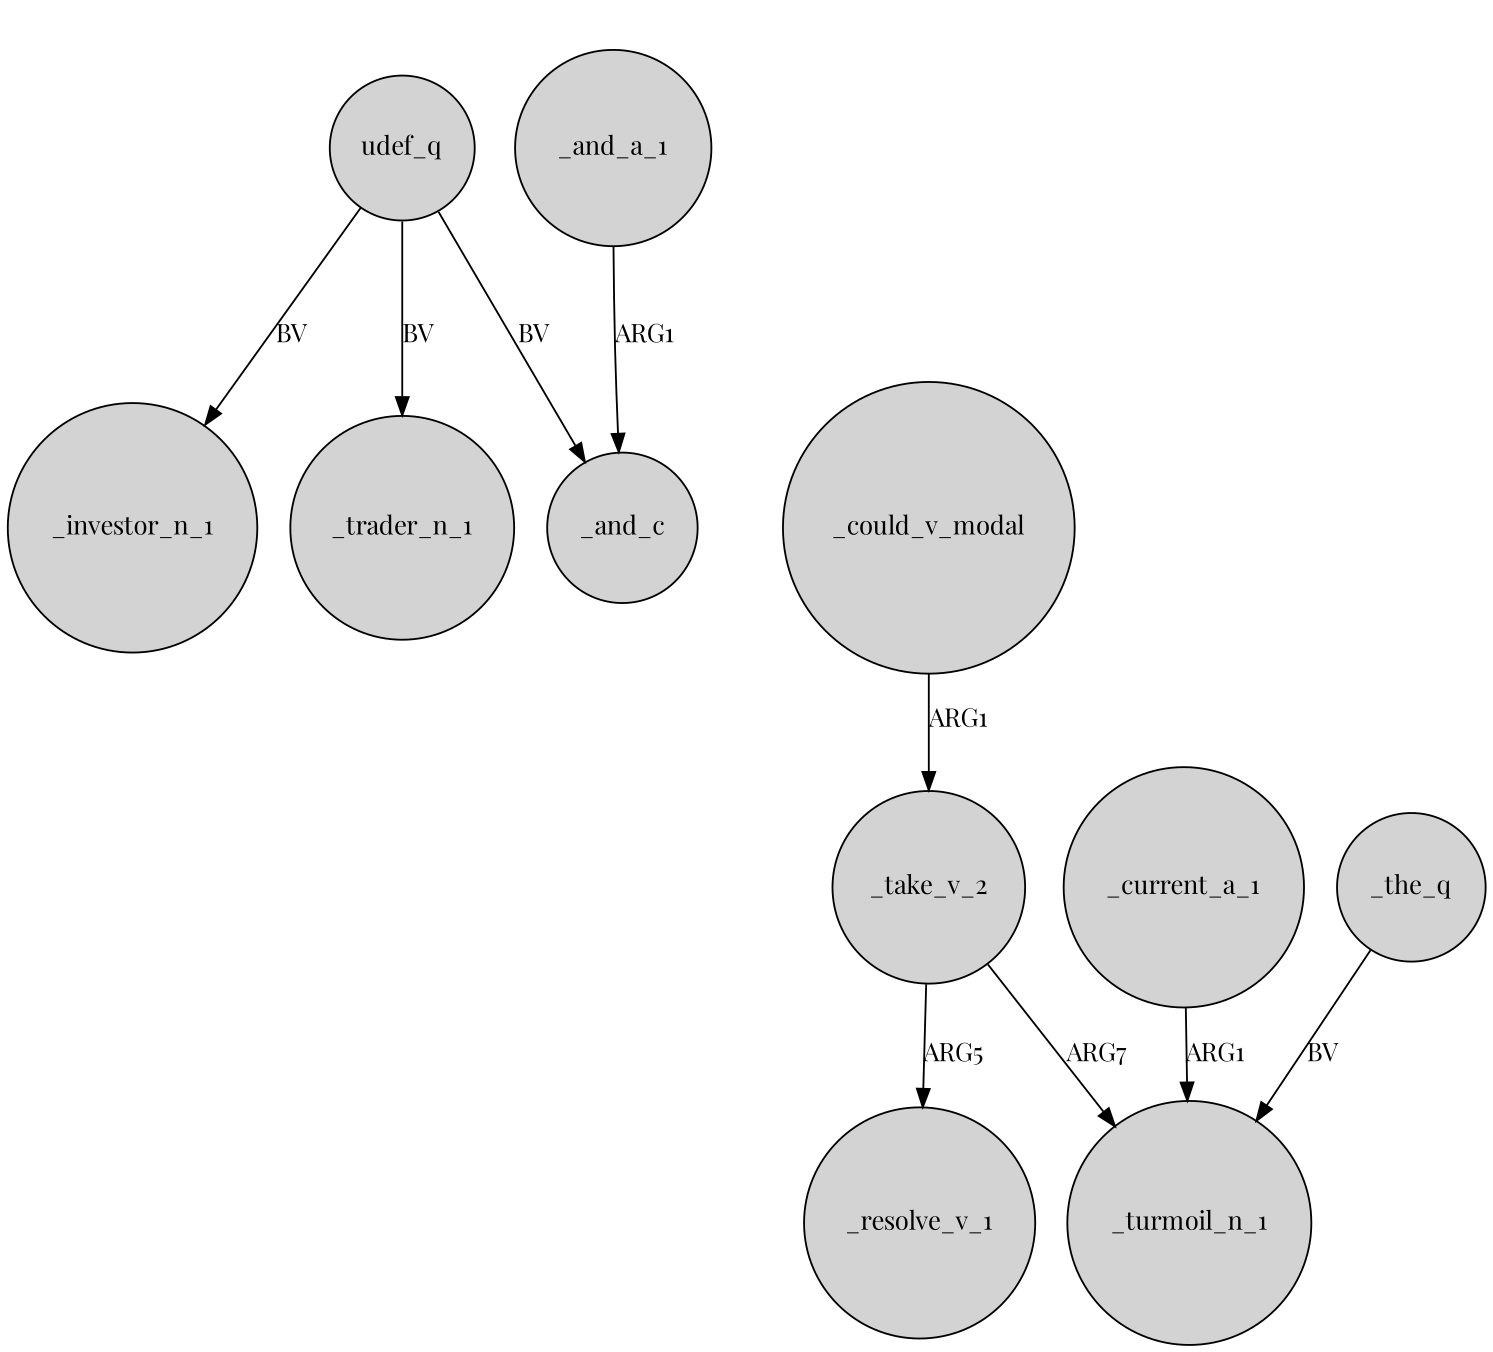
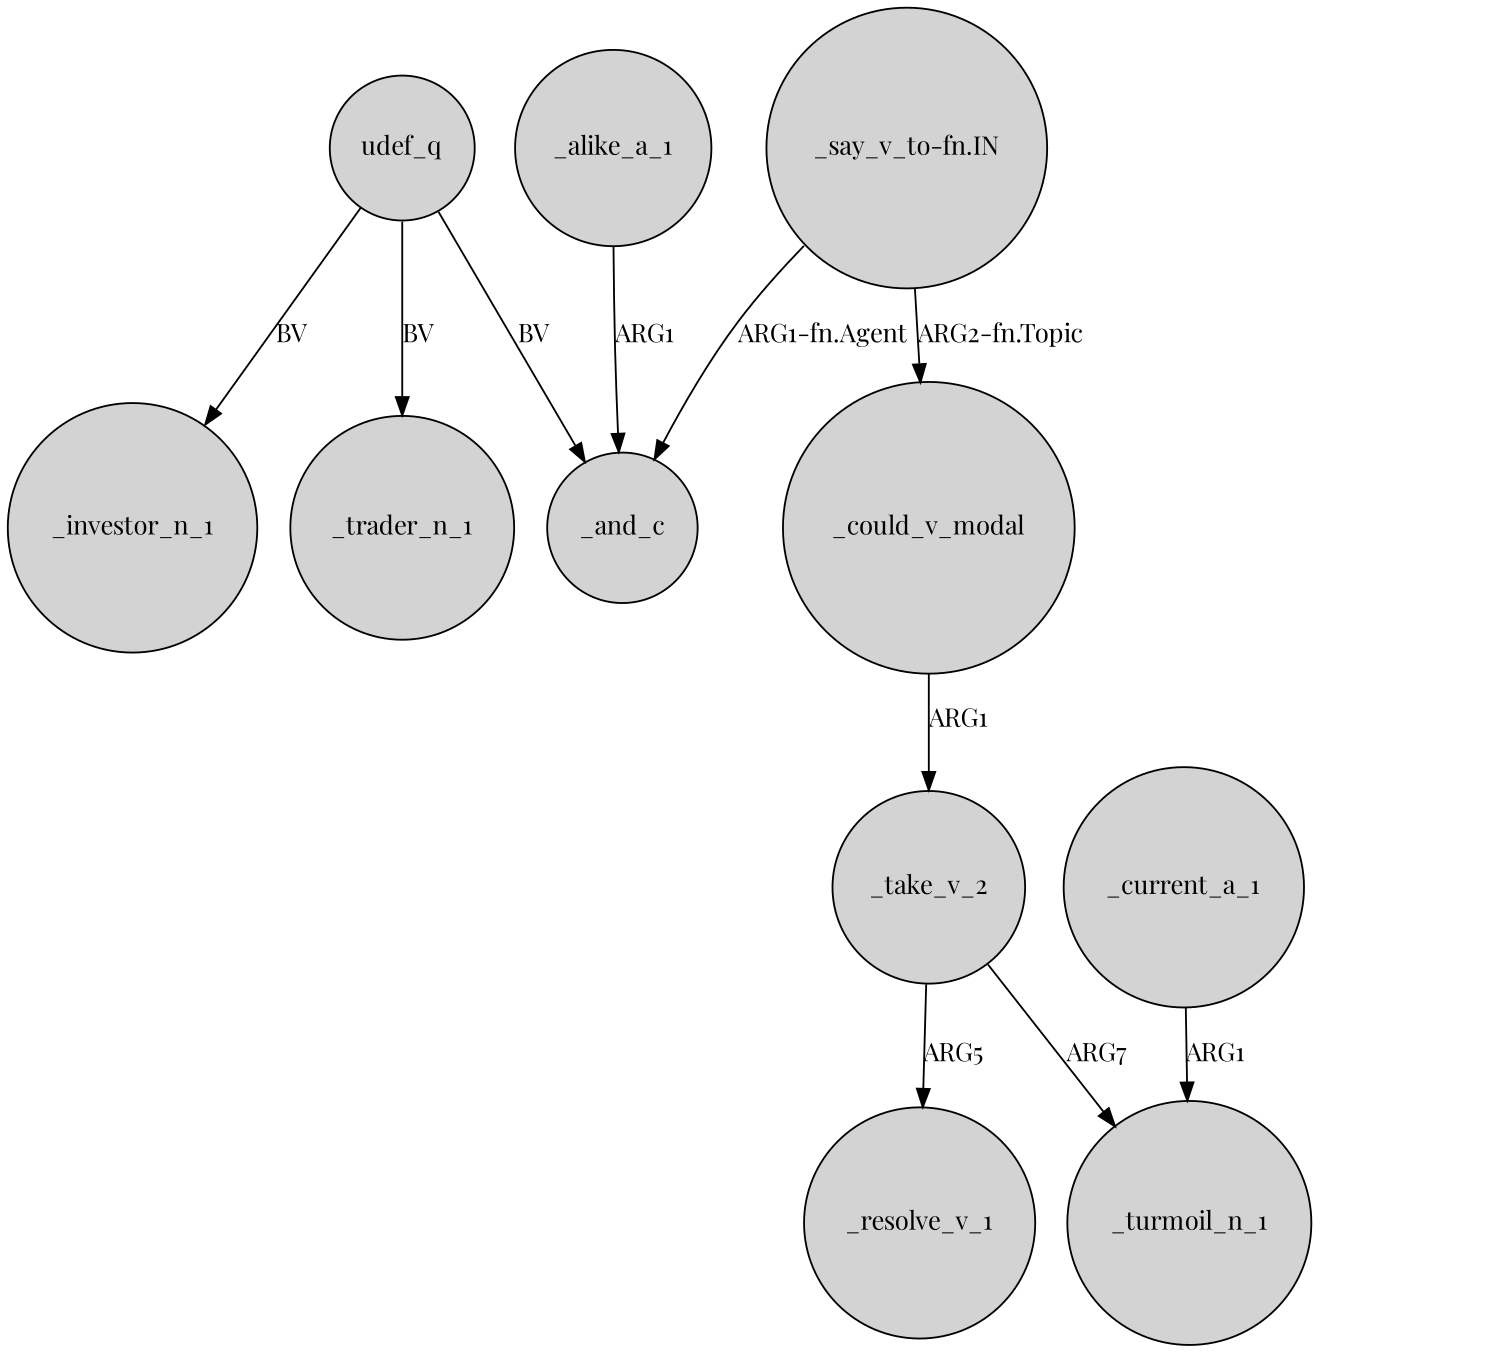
(613, 148) -> (613, 148)
none -> (907, 148)
(1411, 887) -> none
